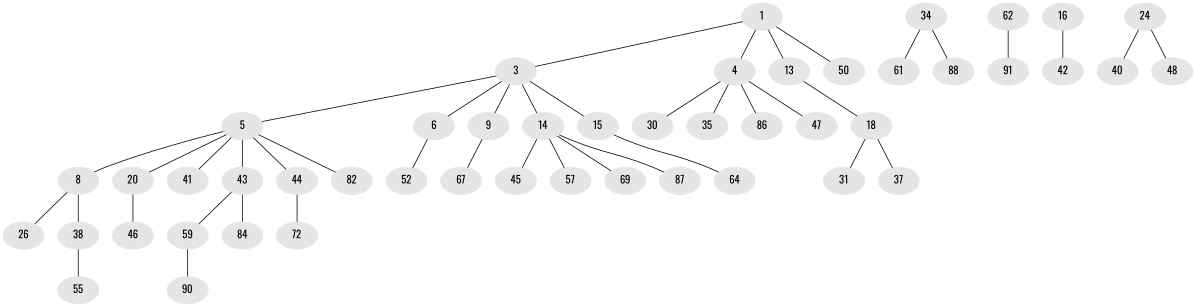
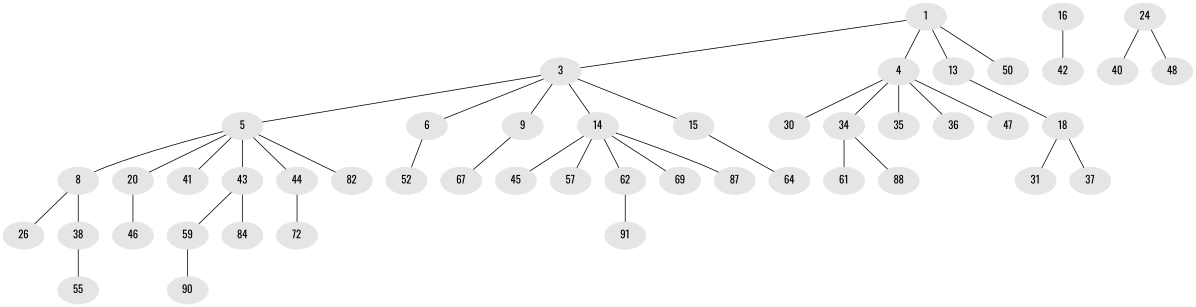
none -> (871, 99)
(762, 126) -> (953, 126)
none -> (612, 153)
